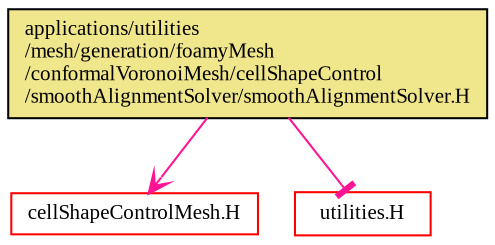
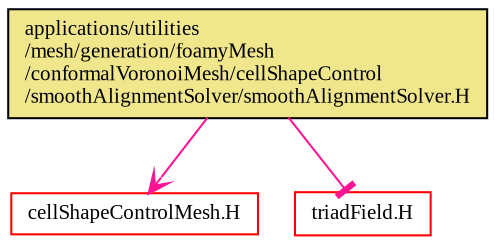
(363, 214) -> (363, 214)
